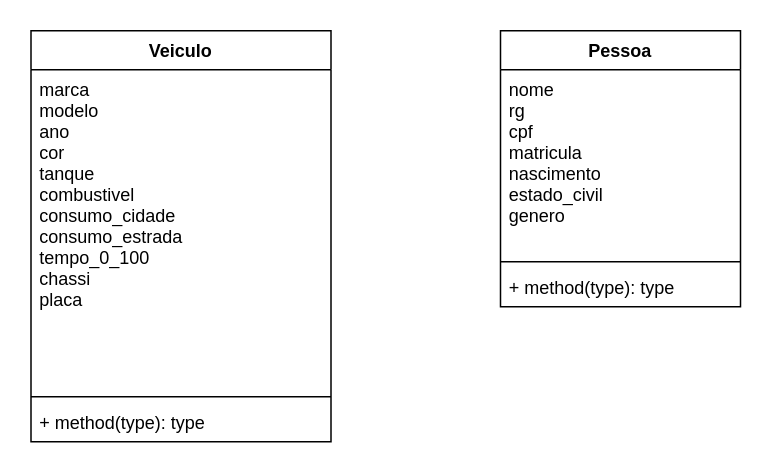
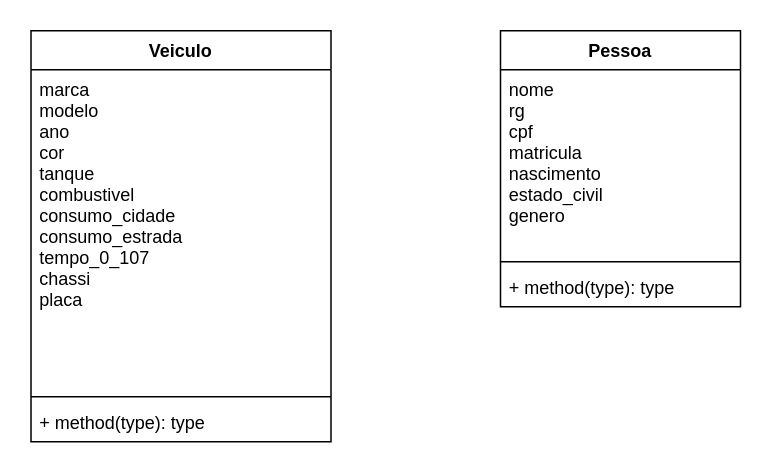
(64, 90) -> (64, 90)
